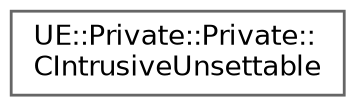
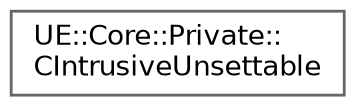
(178, 53) -> (178, 53)
